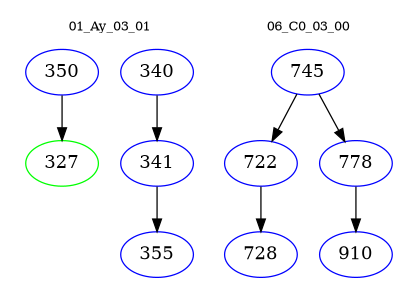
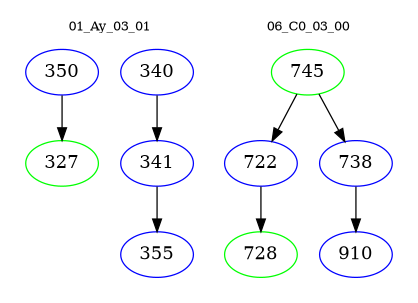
(308, 72) -> (308, 72)
(356, 163) -> (356, 163)
(261, 255) -> (261, 255)
